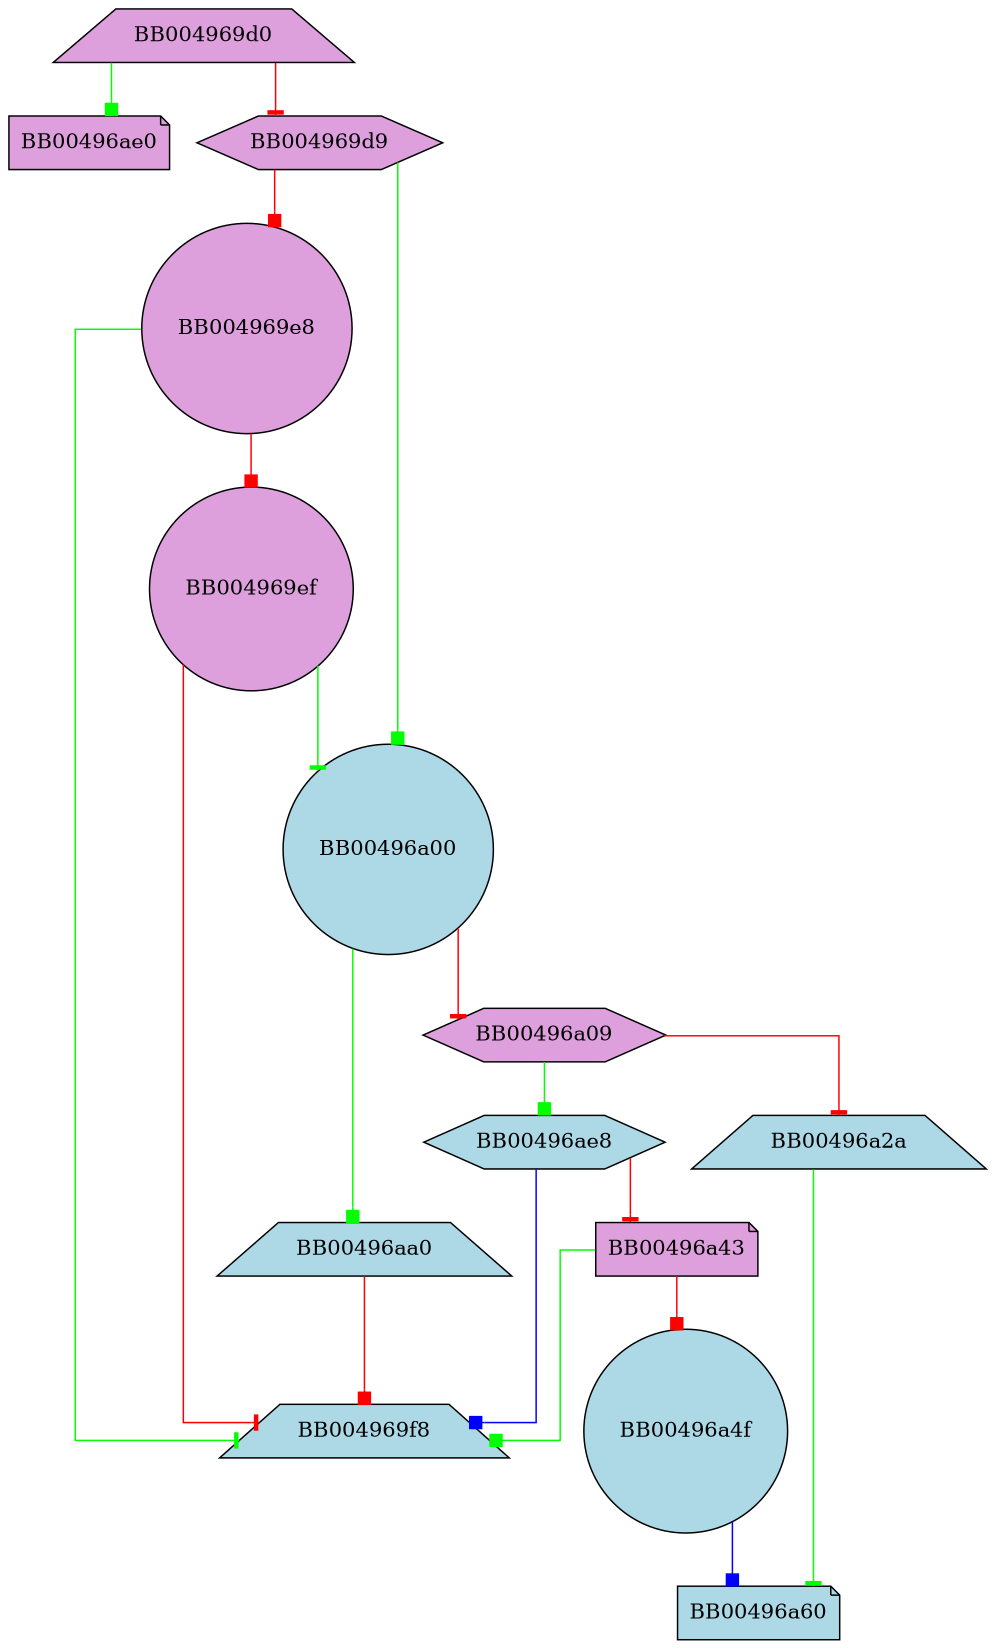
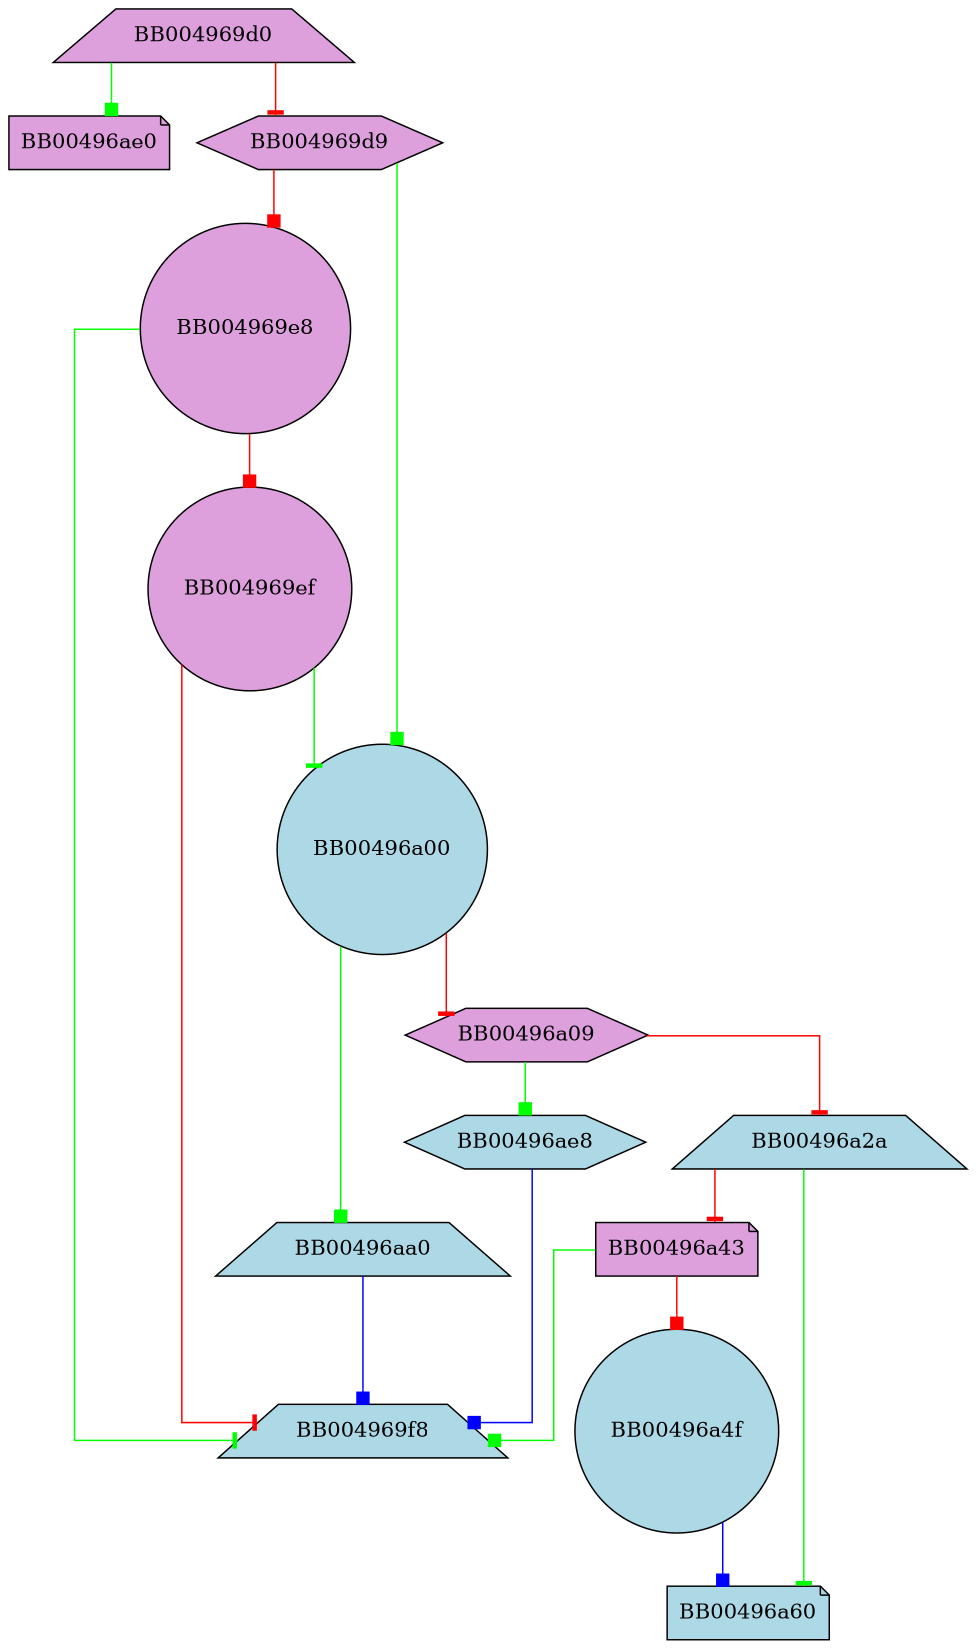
(630, 1186) -> (715, 1192)
(364, 1333) -> (363, 1333)
